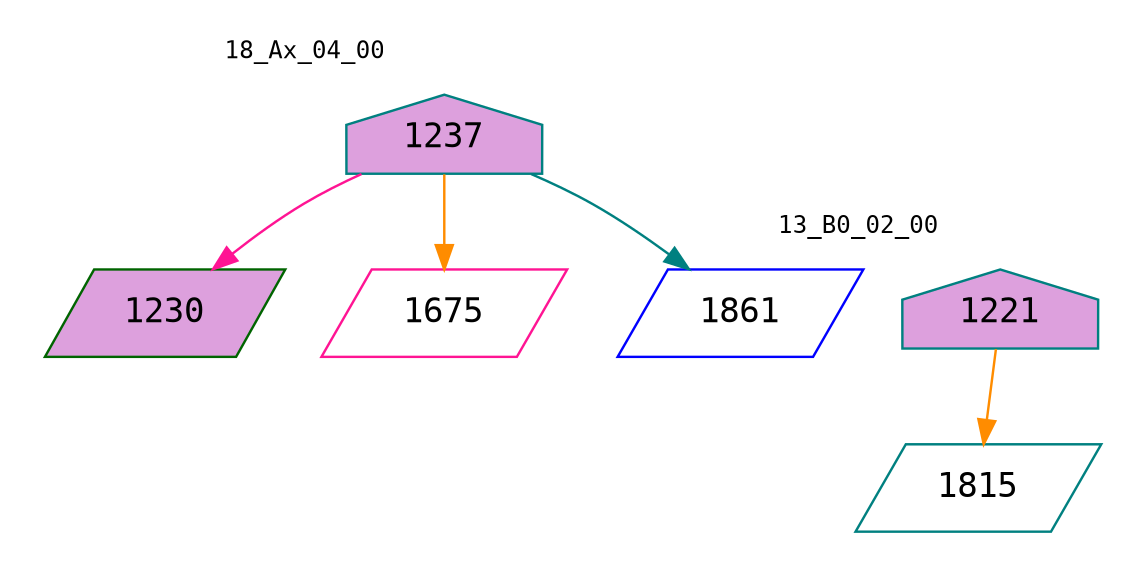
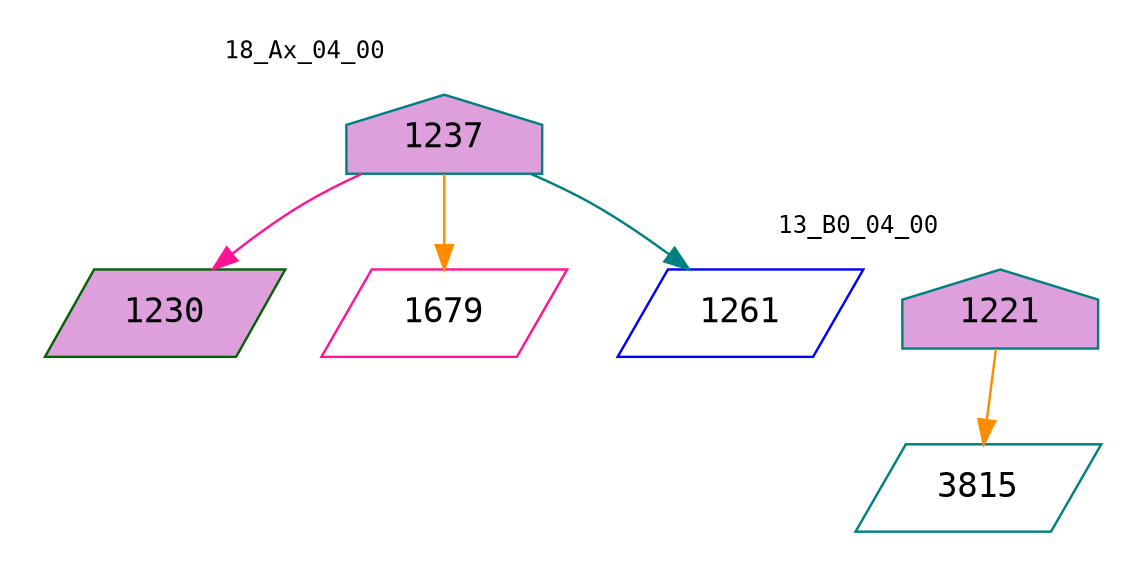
(859, 227) -> (859, 227)
(444, 313) -> (444, 313)
(740, 313) -> (740, 313)
(978, 488) -> (978, 488)
